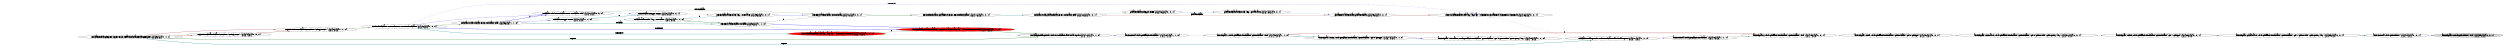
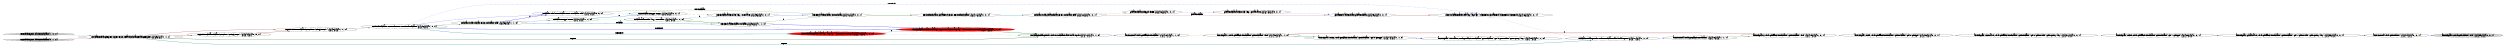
none -> (39, 34)
none -> (39, 40)
